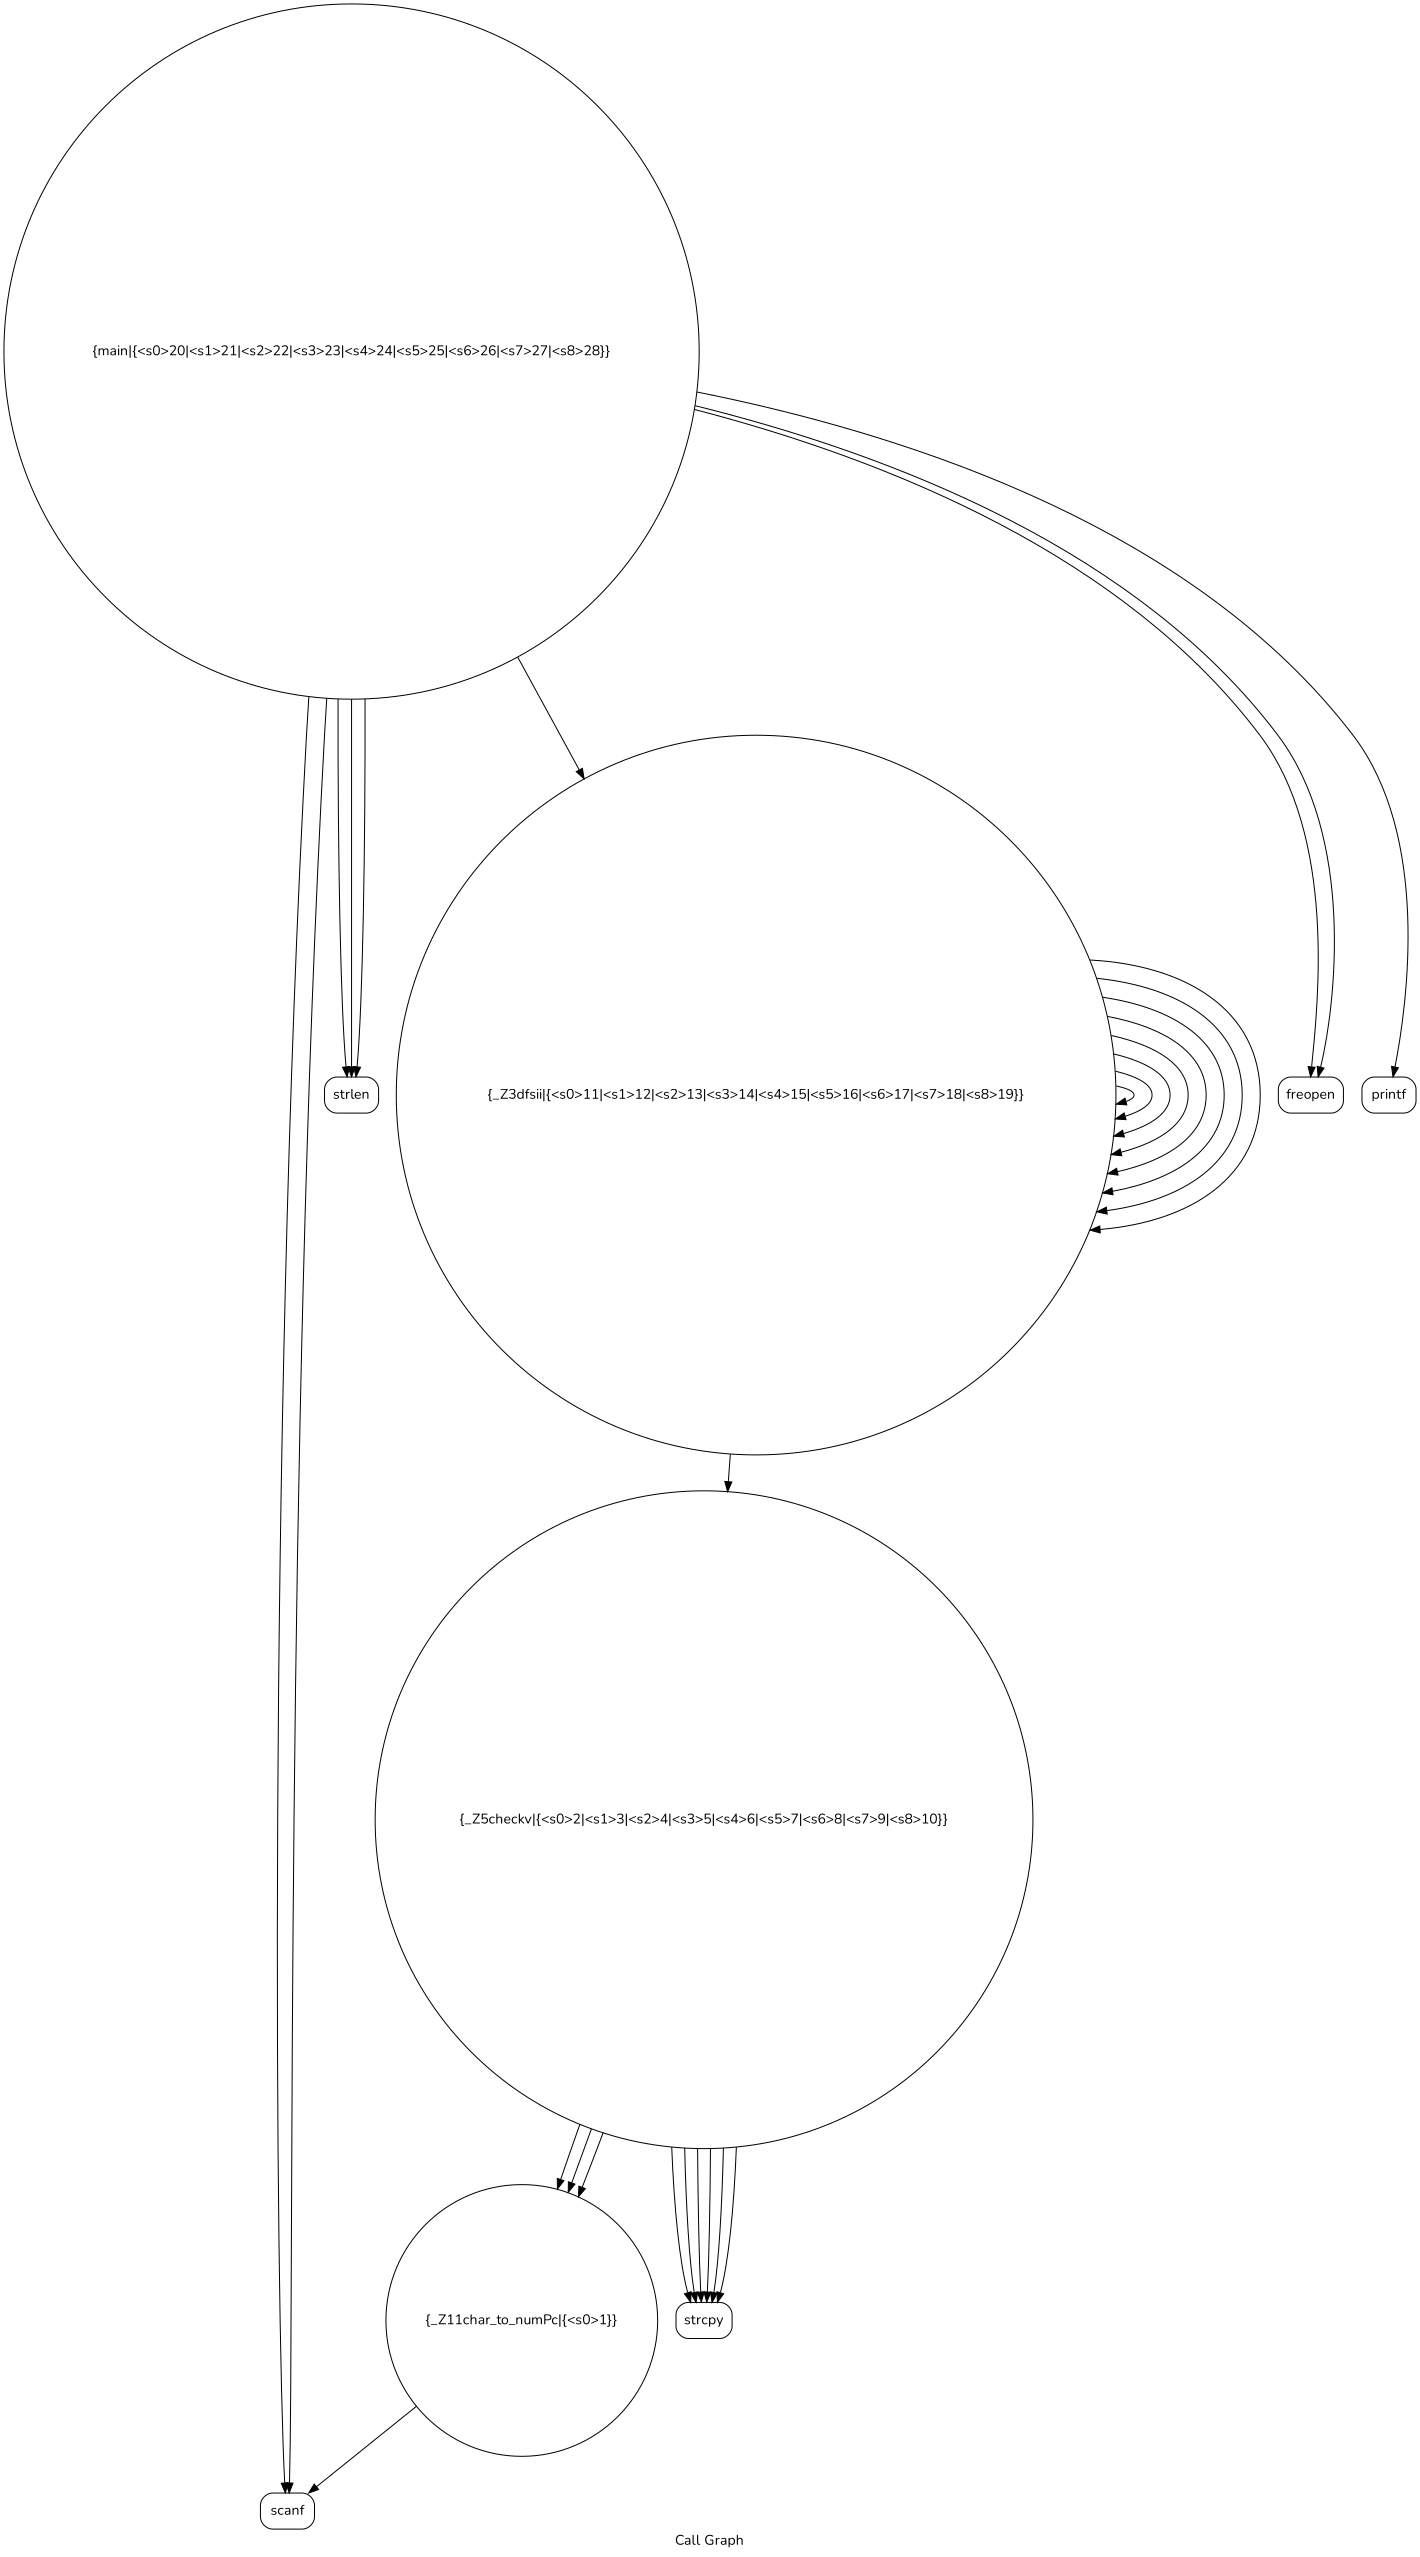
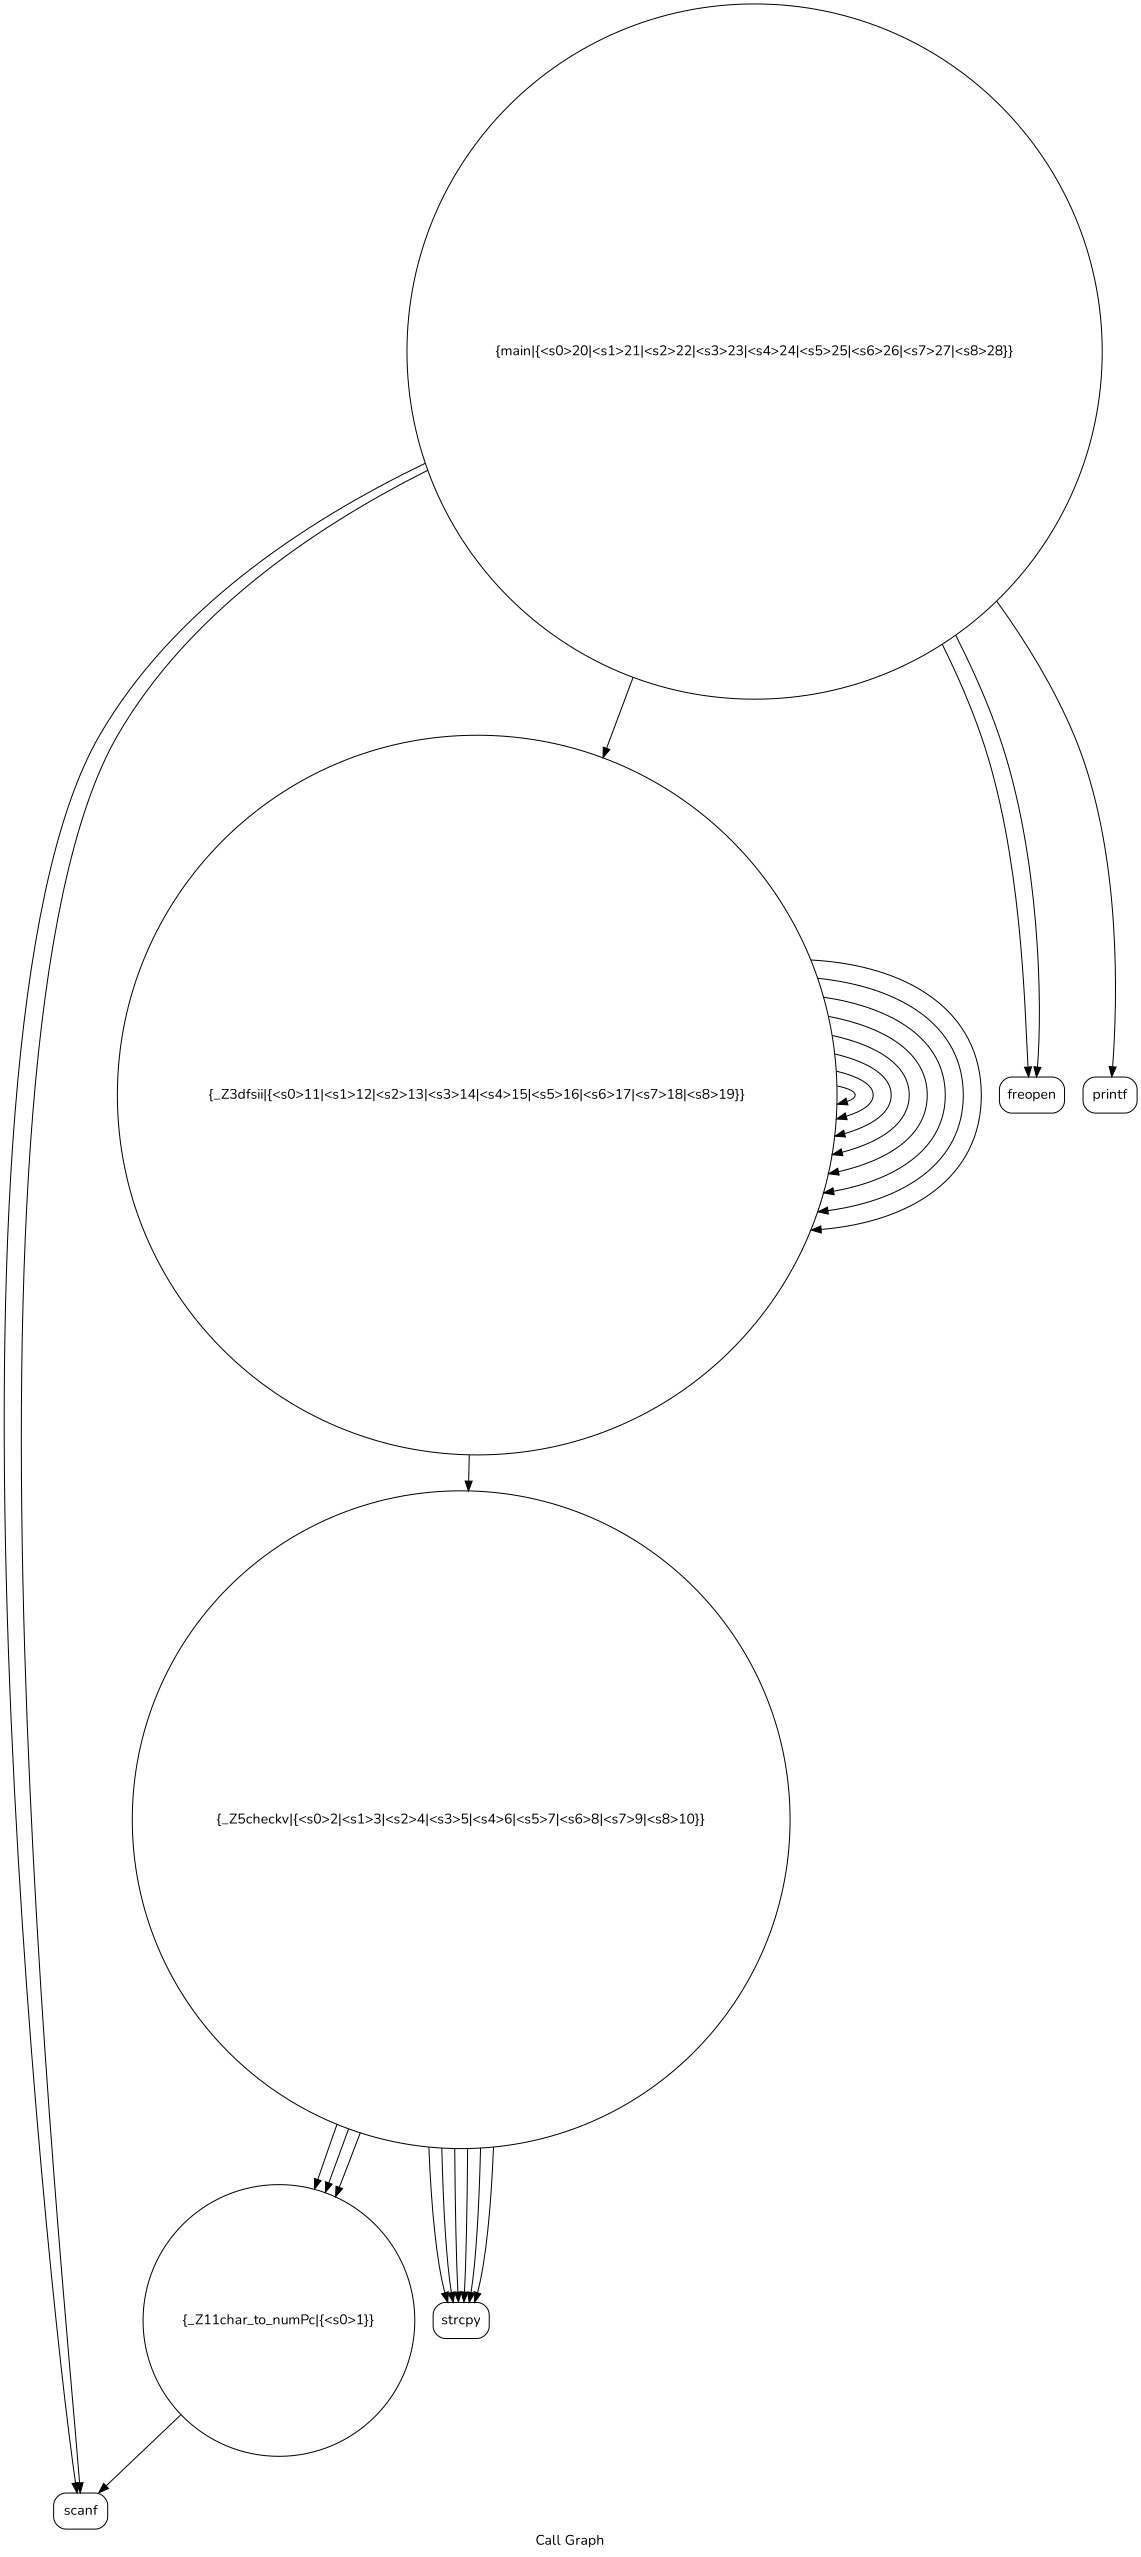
(352, 1095) -> none
